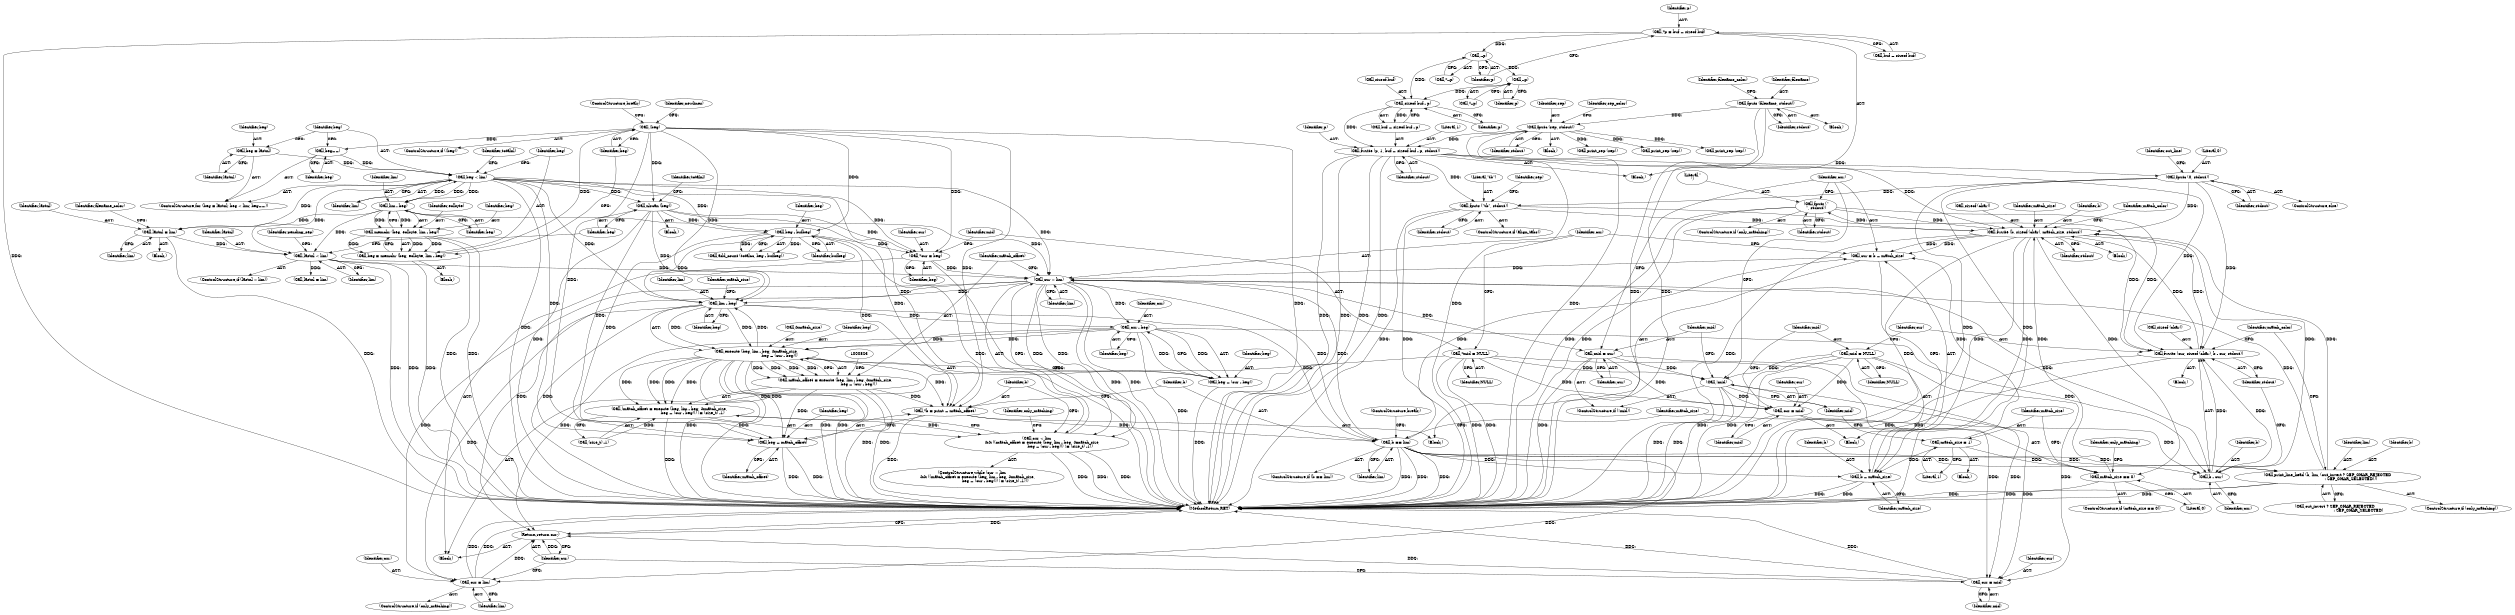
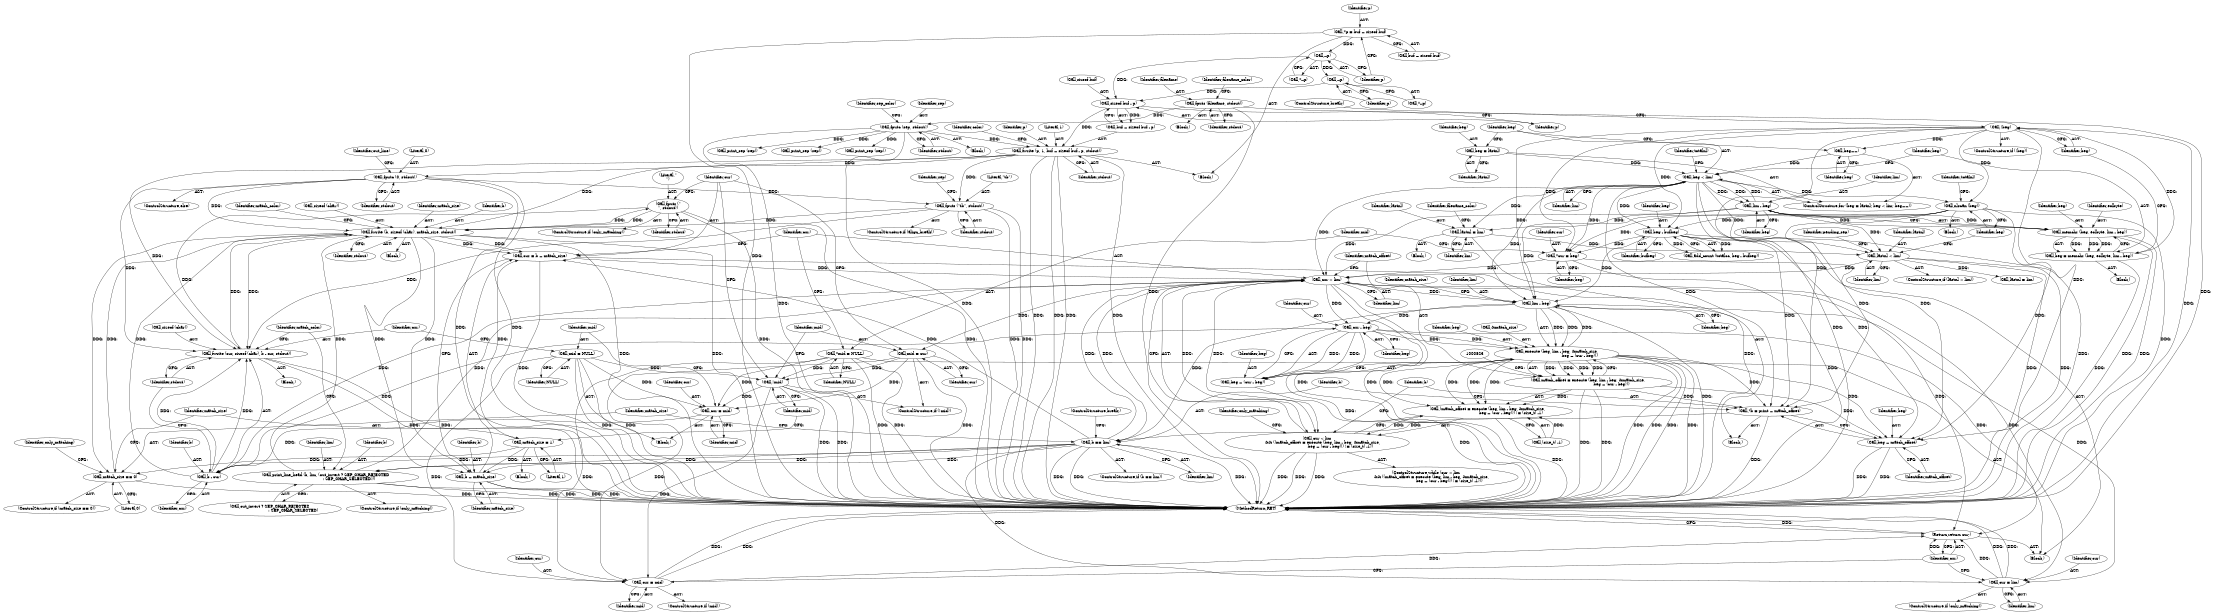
(684, 104) -> none
none -> (968, 128)
(1508, 232) -> (900, 232)
none -> (670, 490)
none -> (694, 606)
